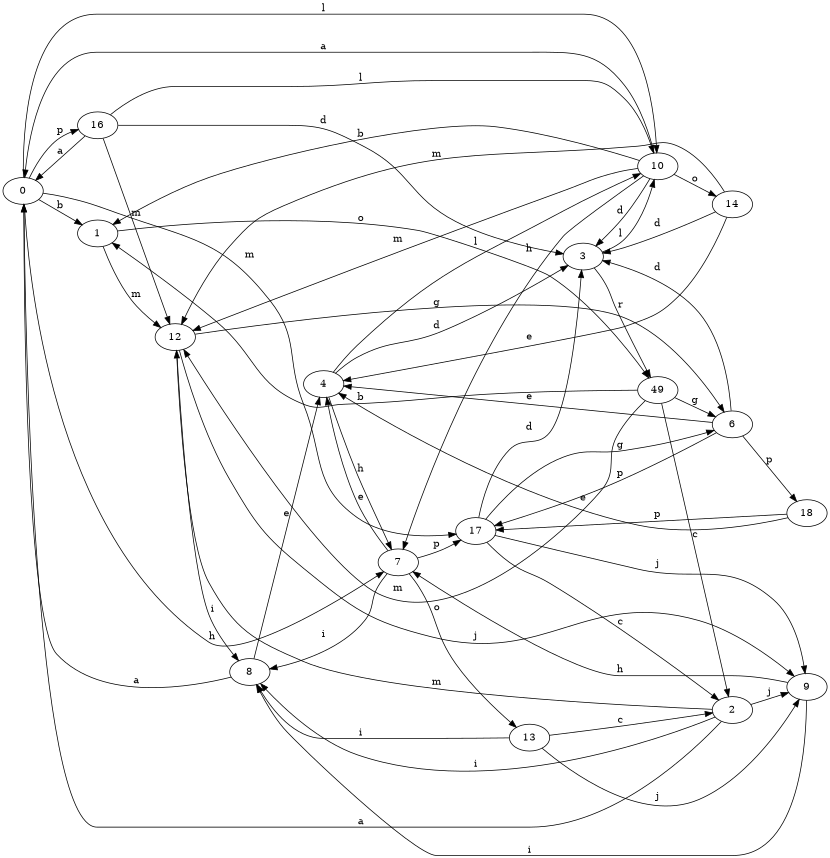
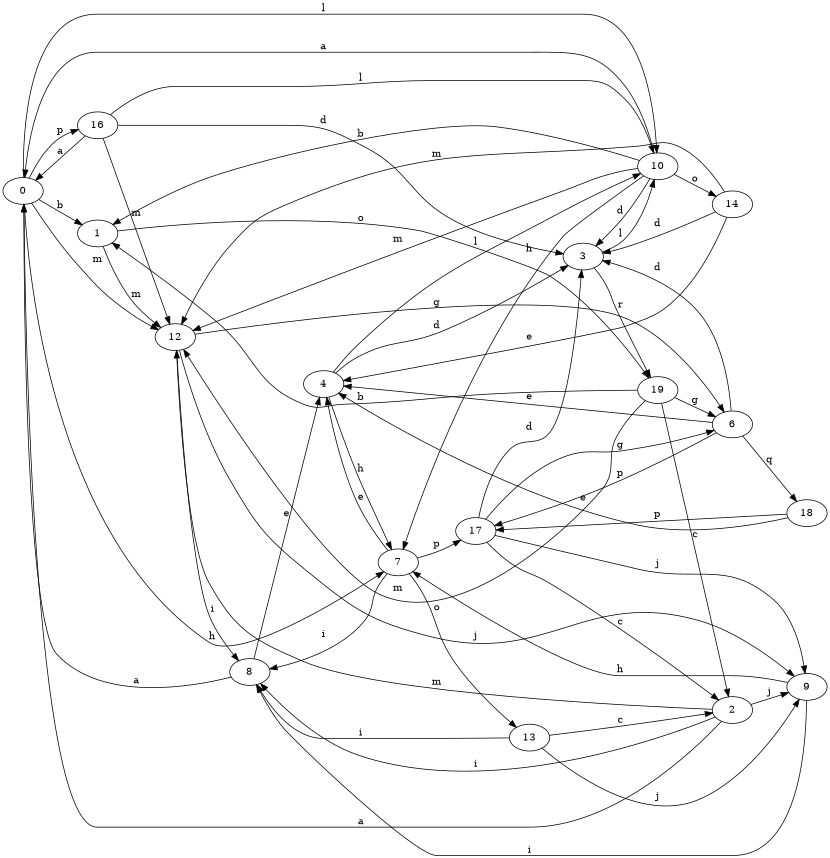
(288, 334) -> (84, 272)
(658, 390) -> (658, 390)
(770, 460) -> (770, 460)
